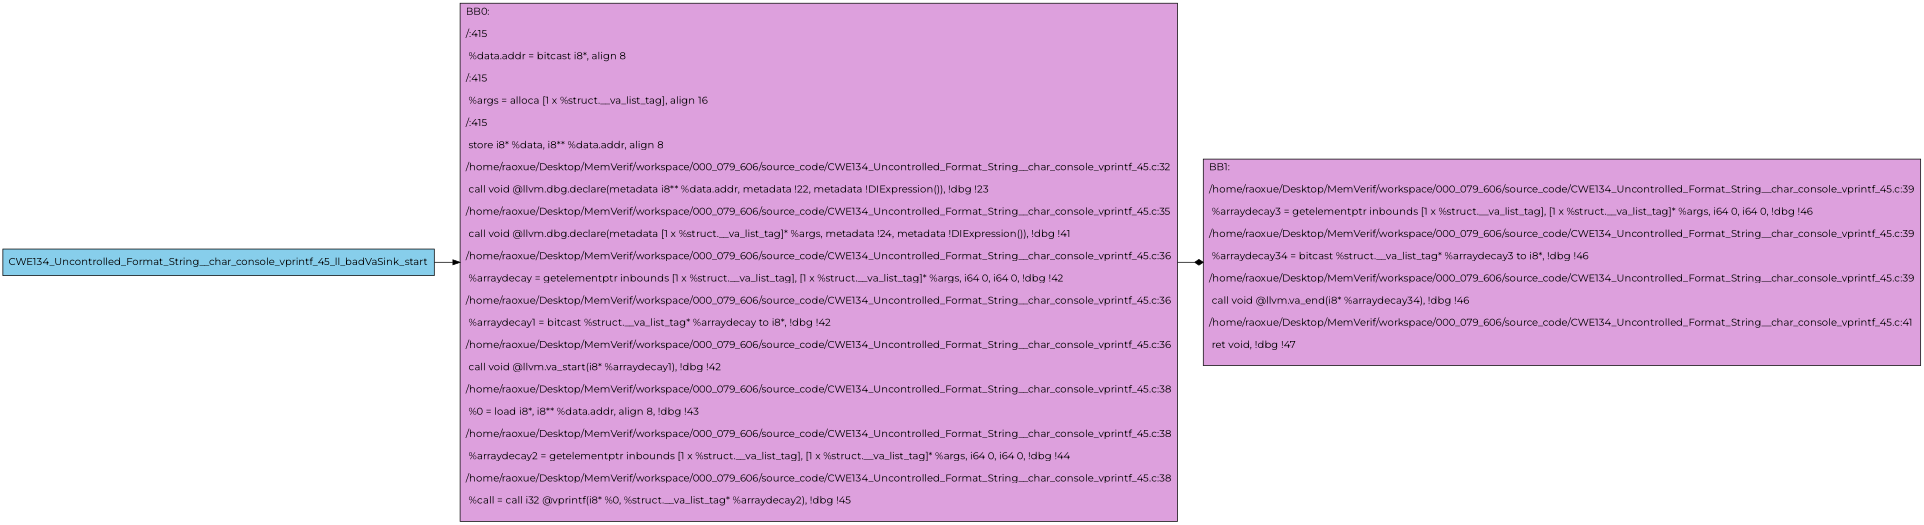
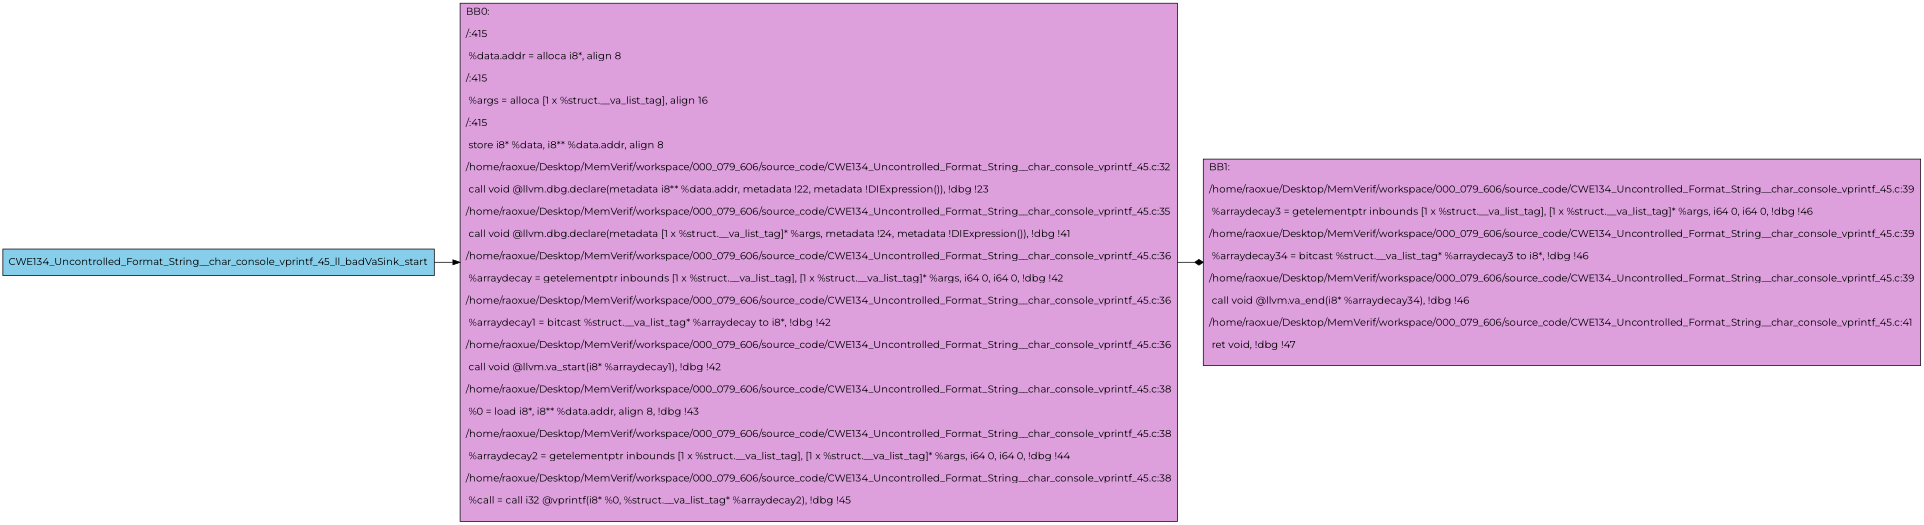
(546, 56) -> (544, 56)
